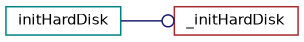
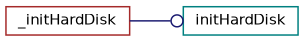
(141, 21) -> (150, 21)
